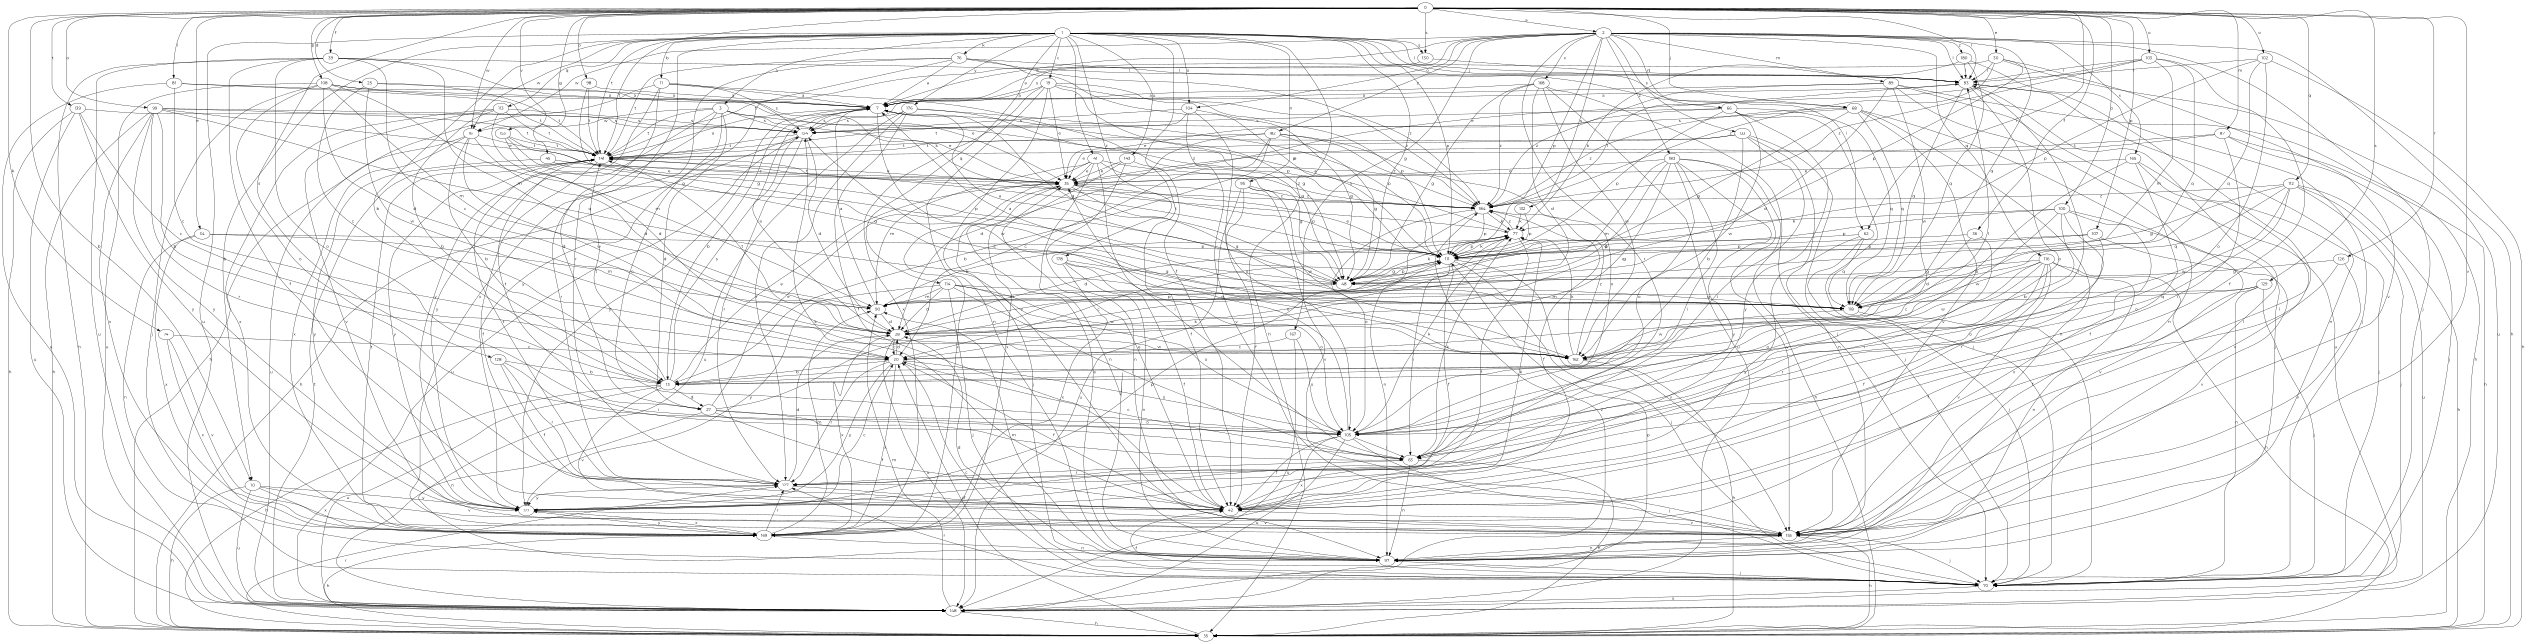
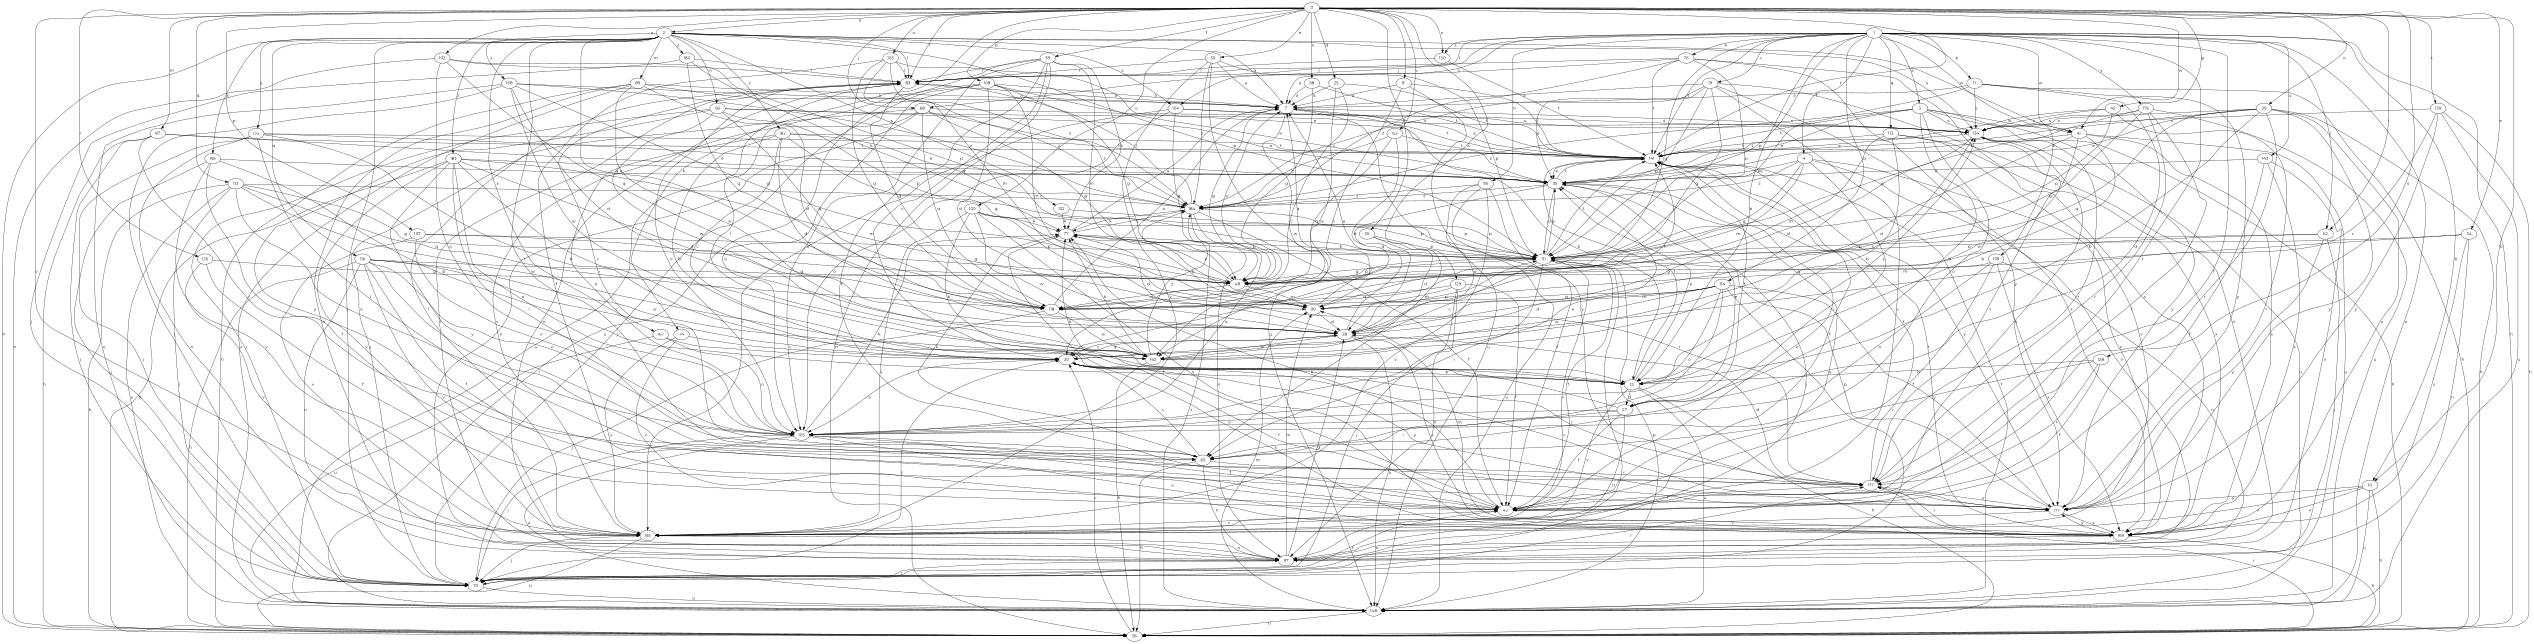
(651, 120) -> (2045, 117)
(315, 335) -> (2266, 309)
